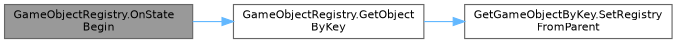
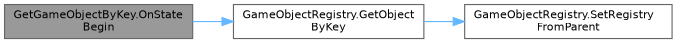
(99, 22) -> (99, 22)
(568, 22) -> (568, 22)
